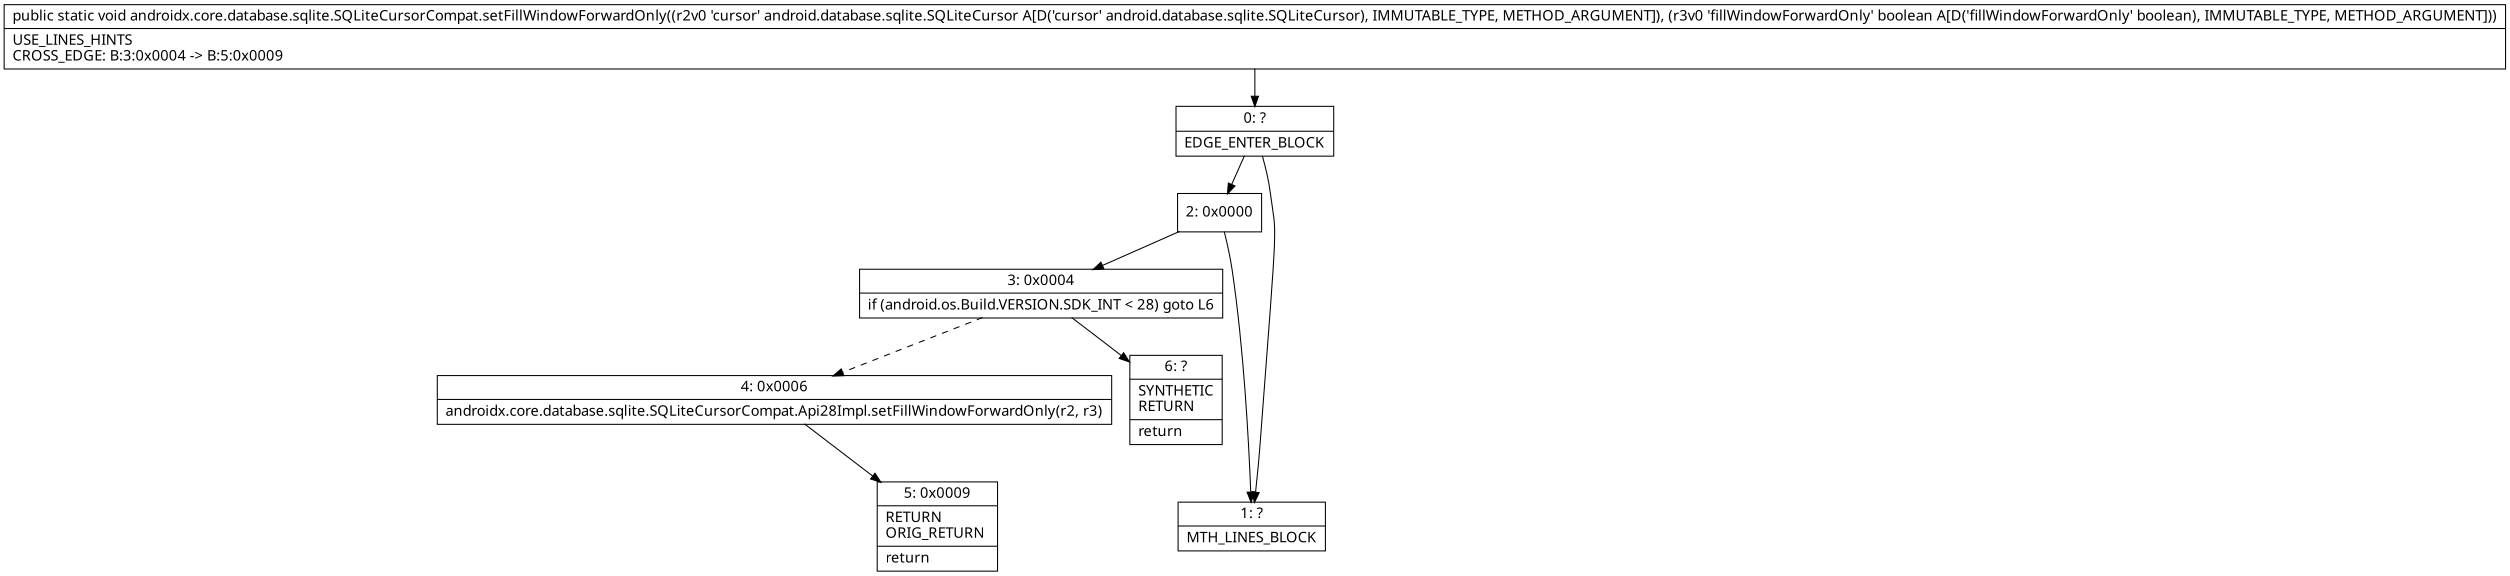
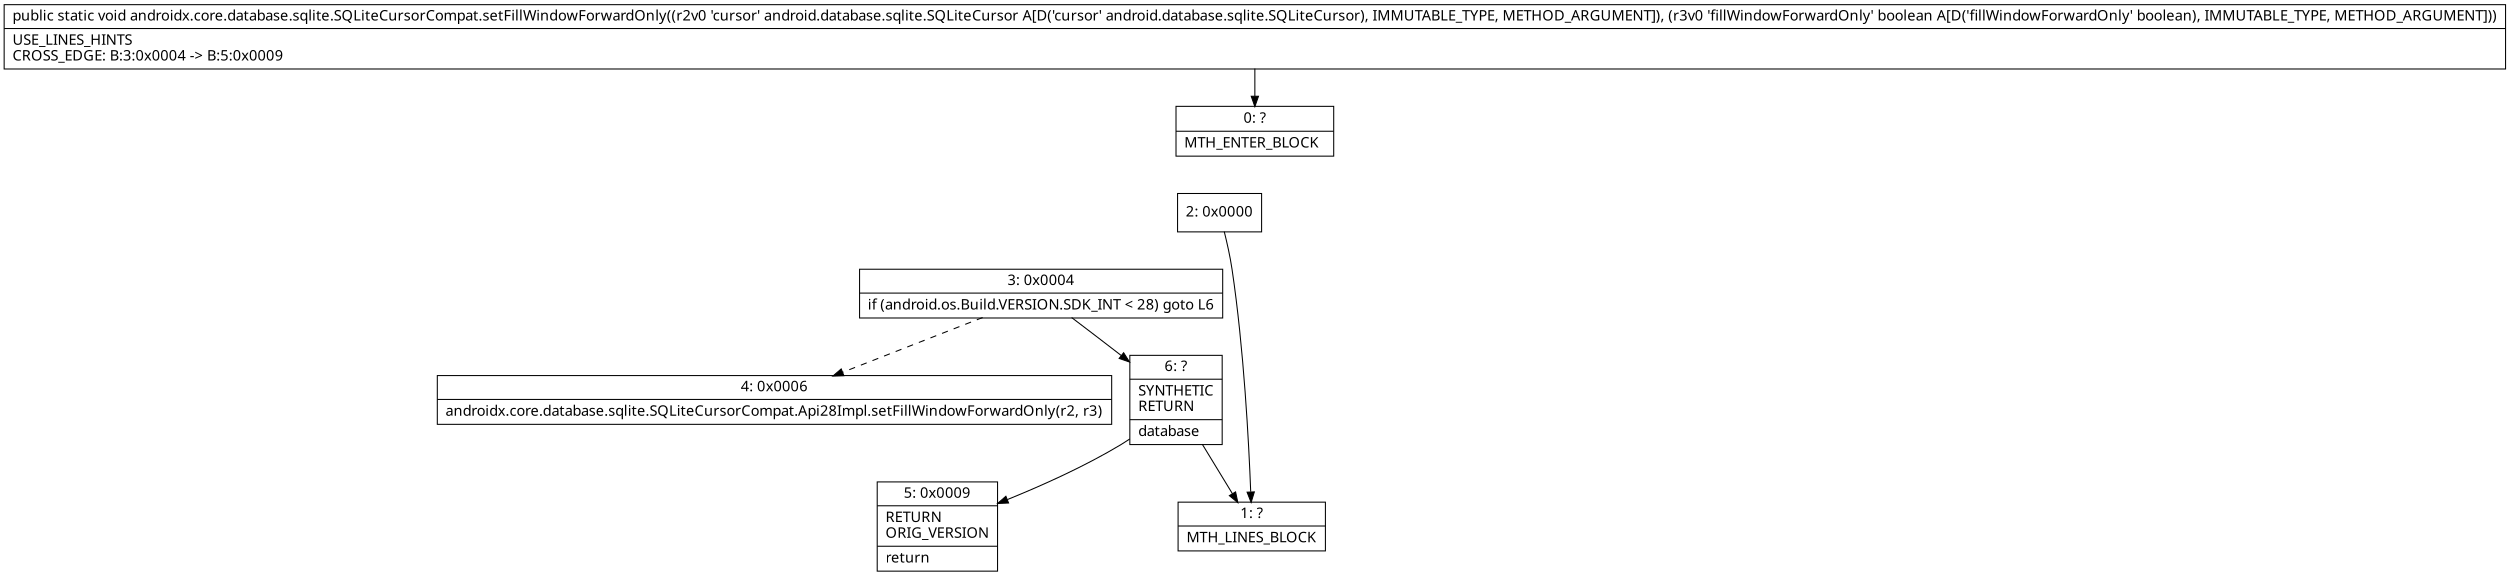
(1255, 143) -> (1252, 143)
(1238, 170) -> none
(1141, 248) -> none
(1269, 324) -> (1217, 469)
(1160, 432) -> (1169, 432)
(839, 450) -> (1070, 472)
(935, 533) -> (937, 533)
